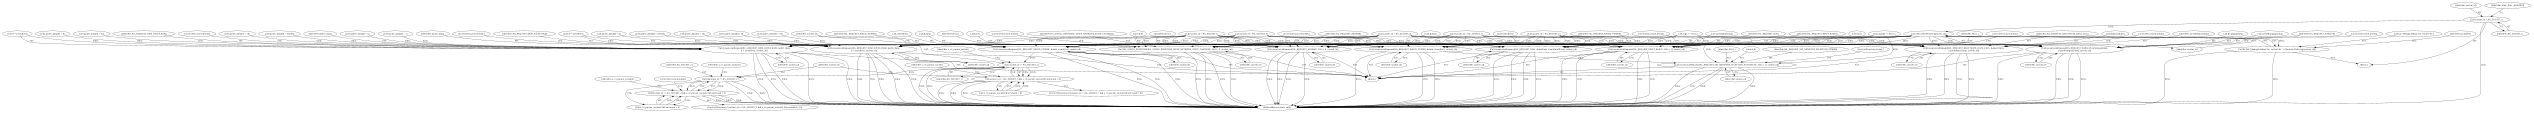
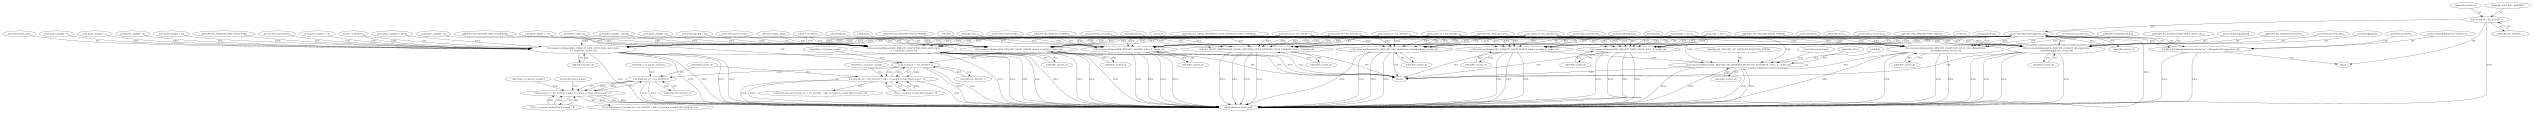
(650, 87) -> (662, 86)
none -> (2038, 102)
